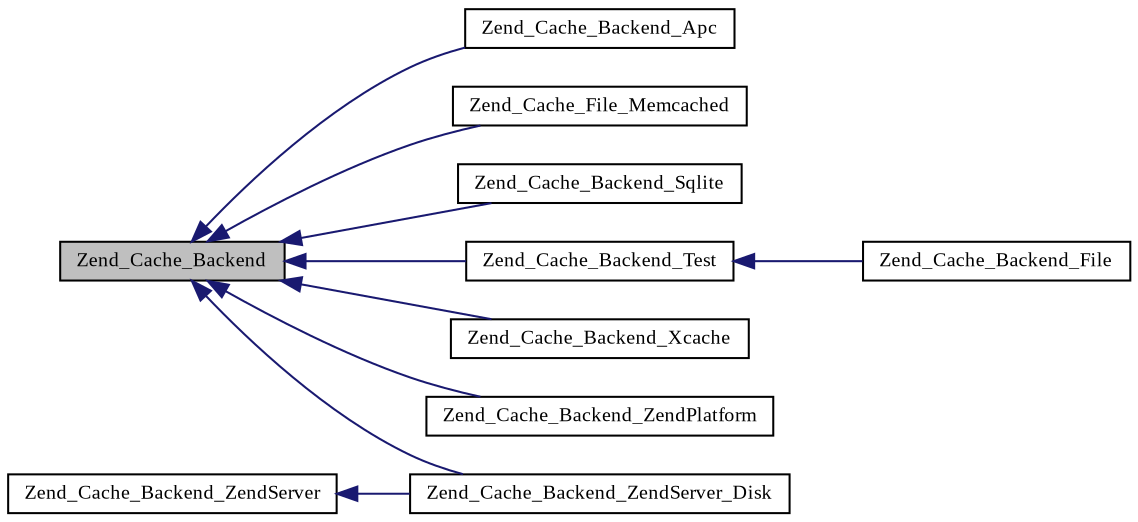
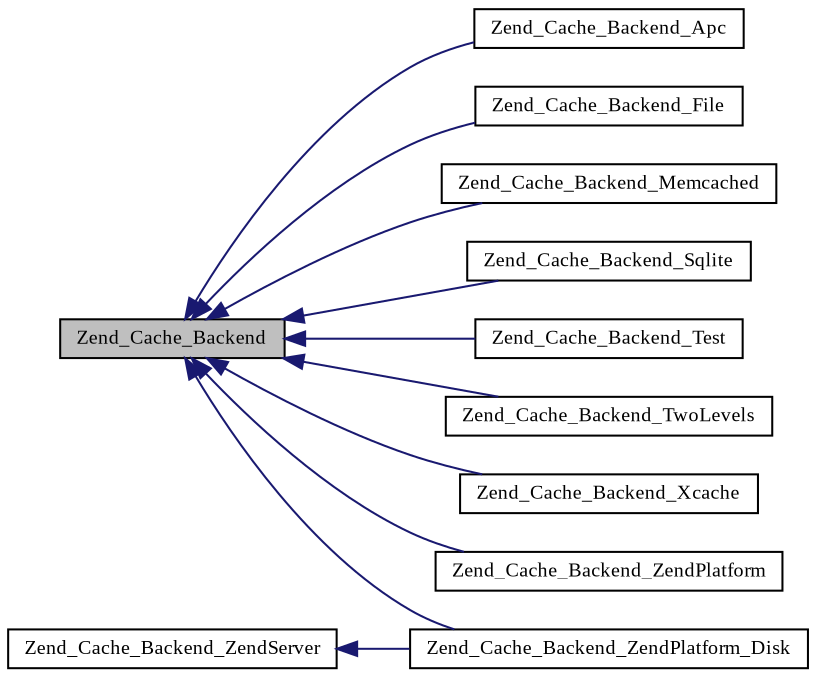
(600, 106) -> (609, 184)
(808, 261) -> (329, 195)
none -> (609, 416)
(600, 494) -> (609, 649)
